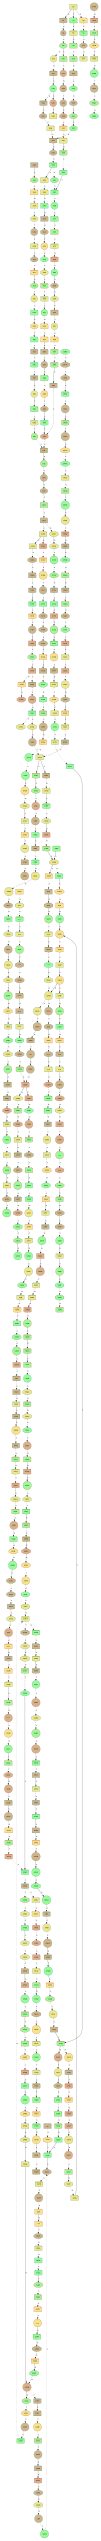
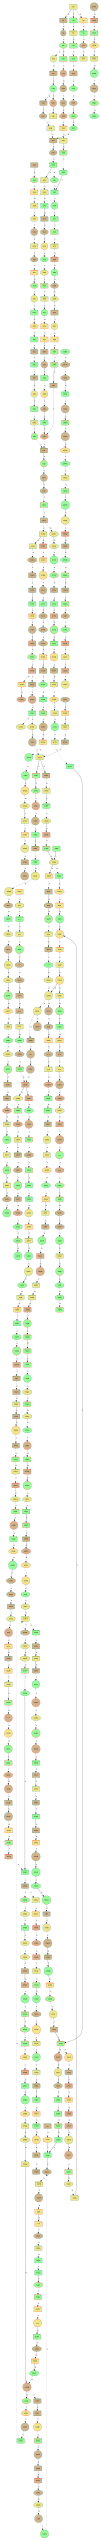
(65, 692) -> none
(34, 1034) -> (30, 1025)
